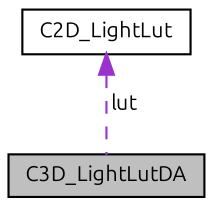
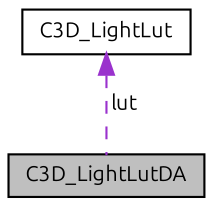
(106, 32) -> (106, 32)
